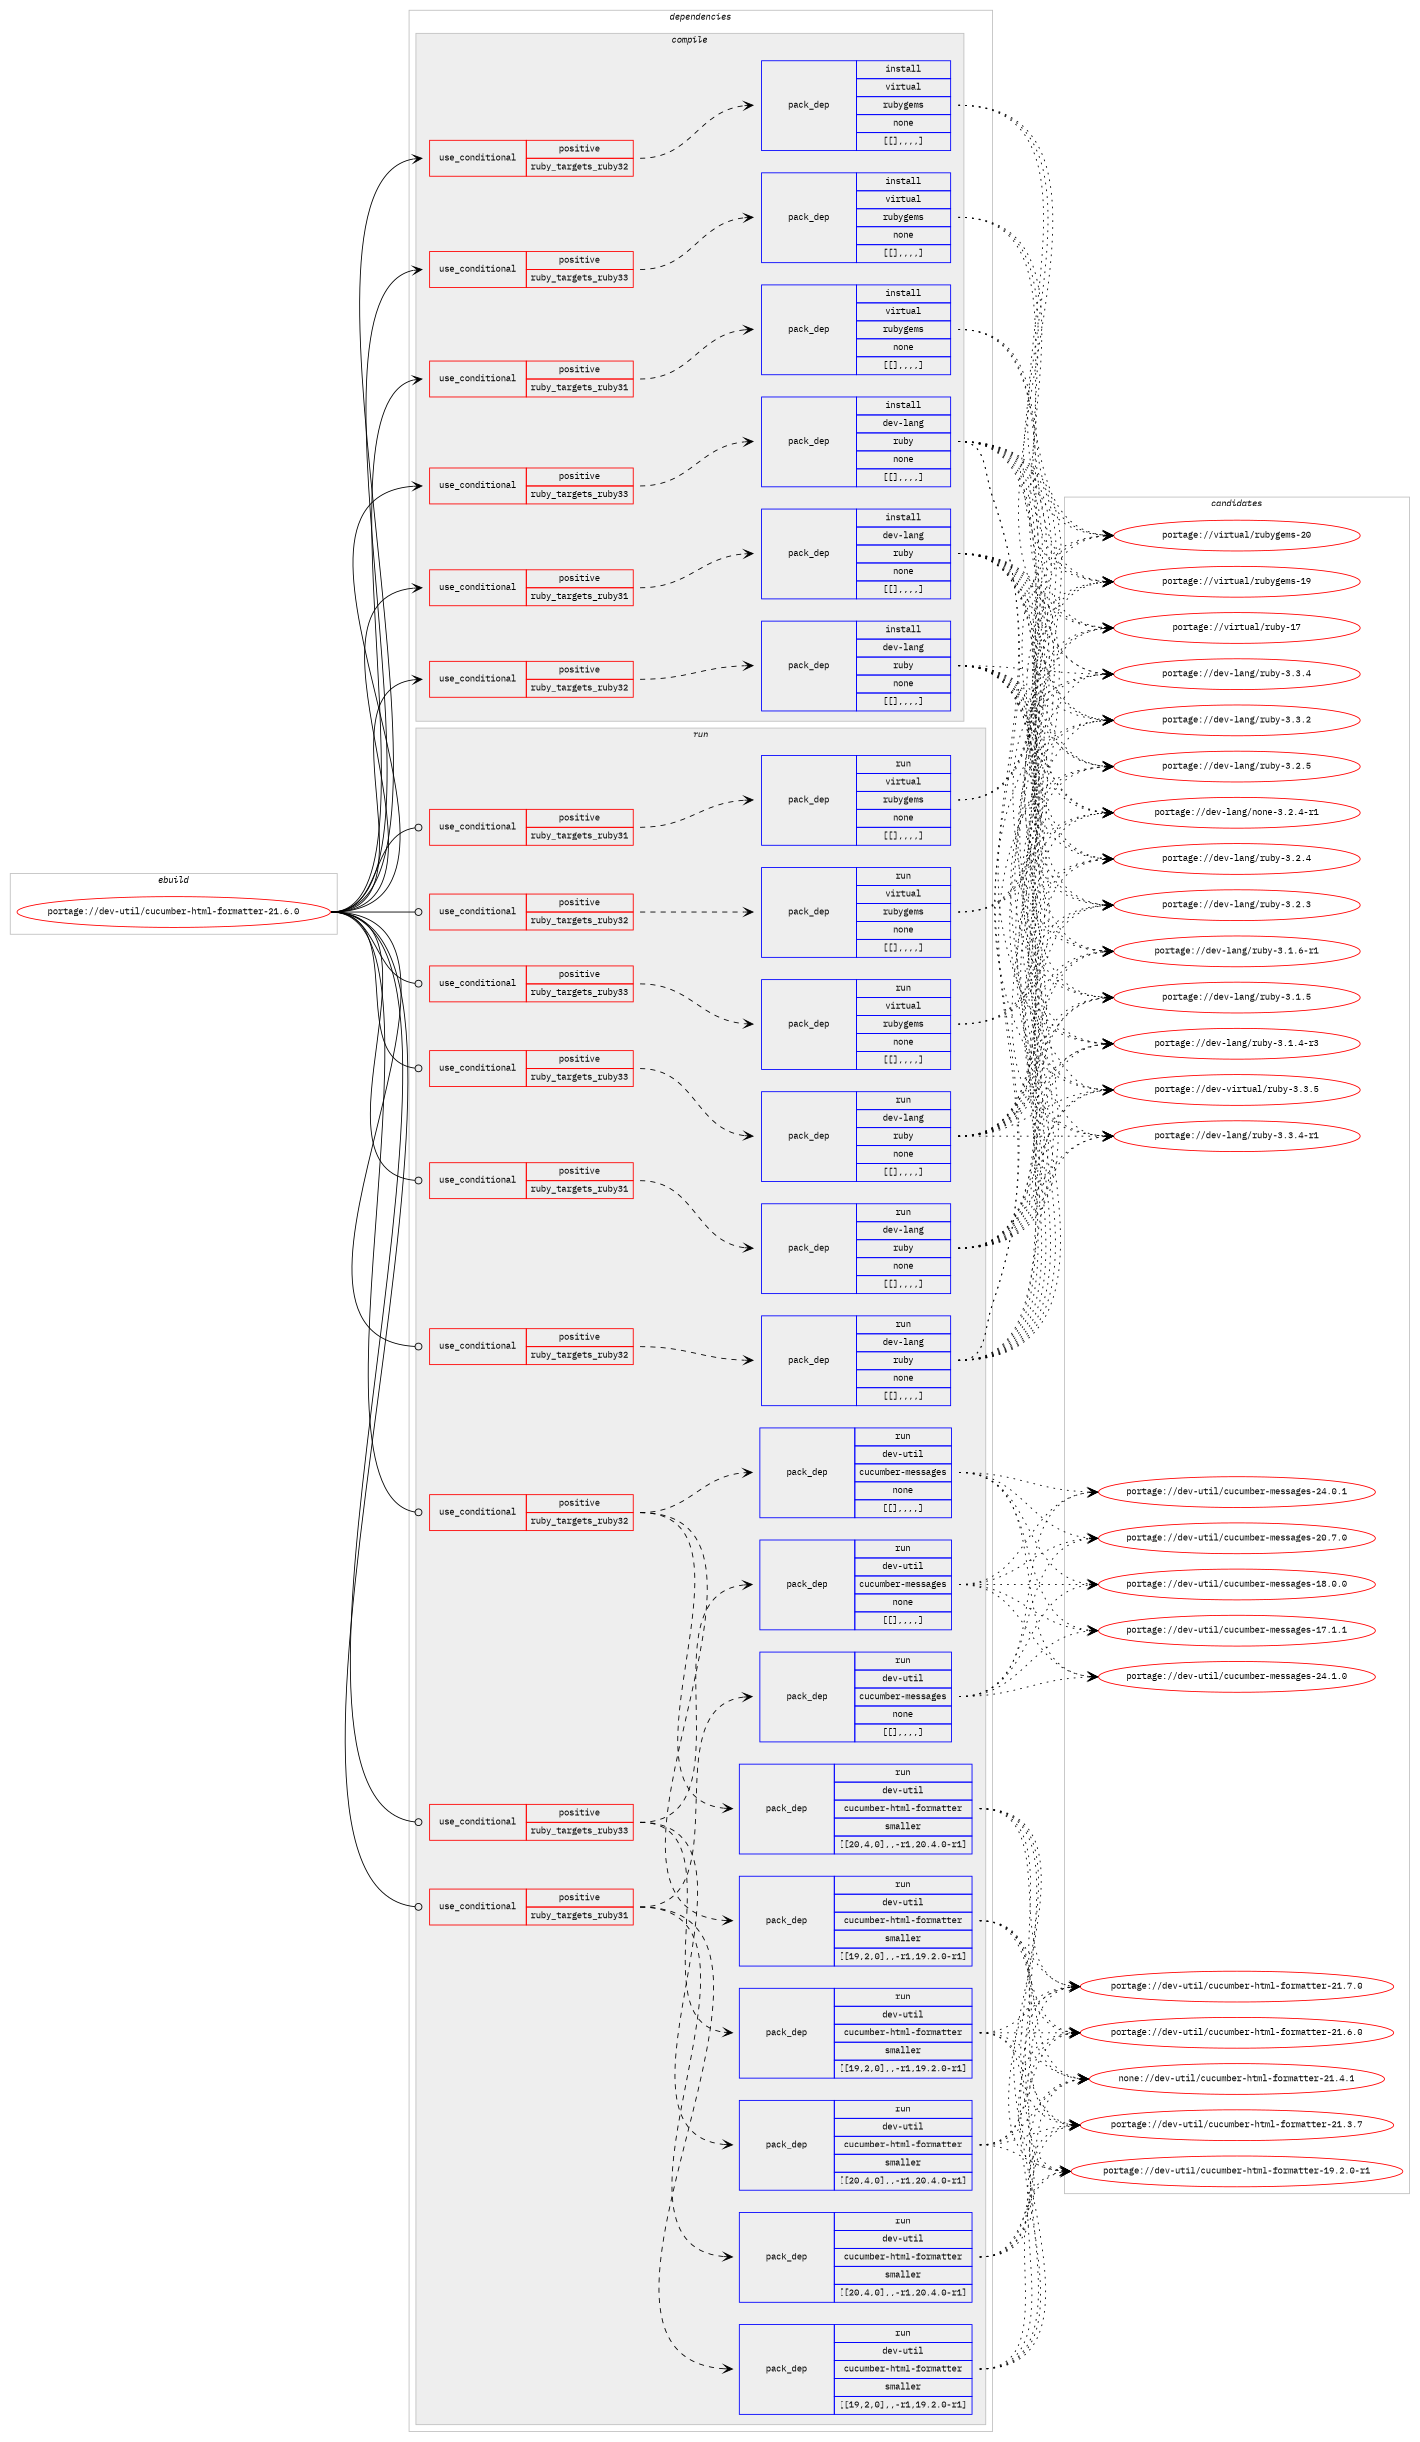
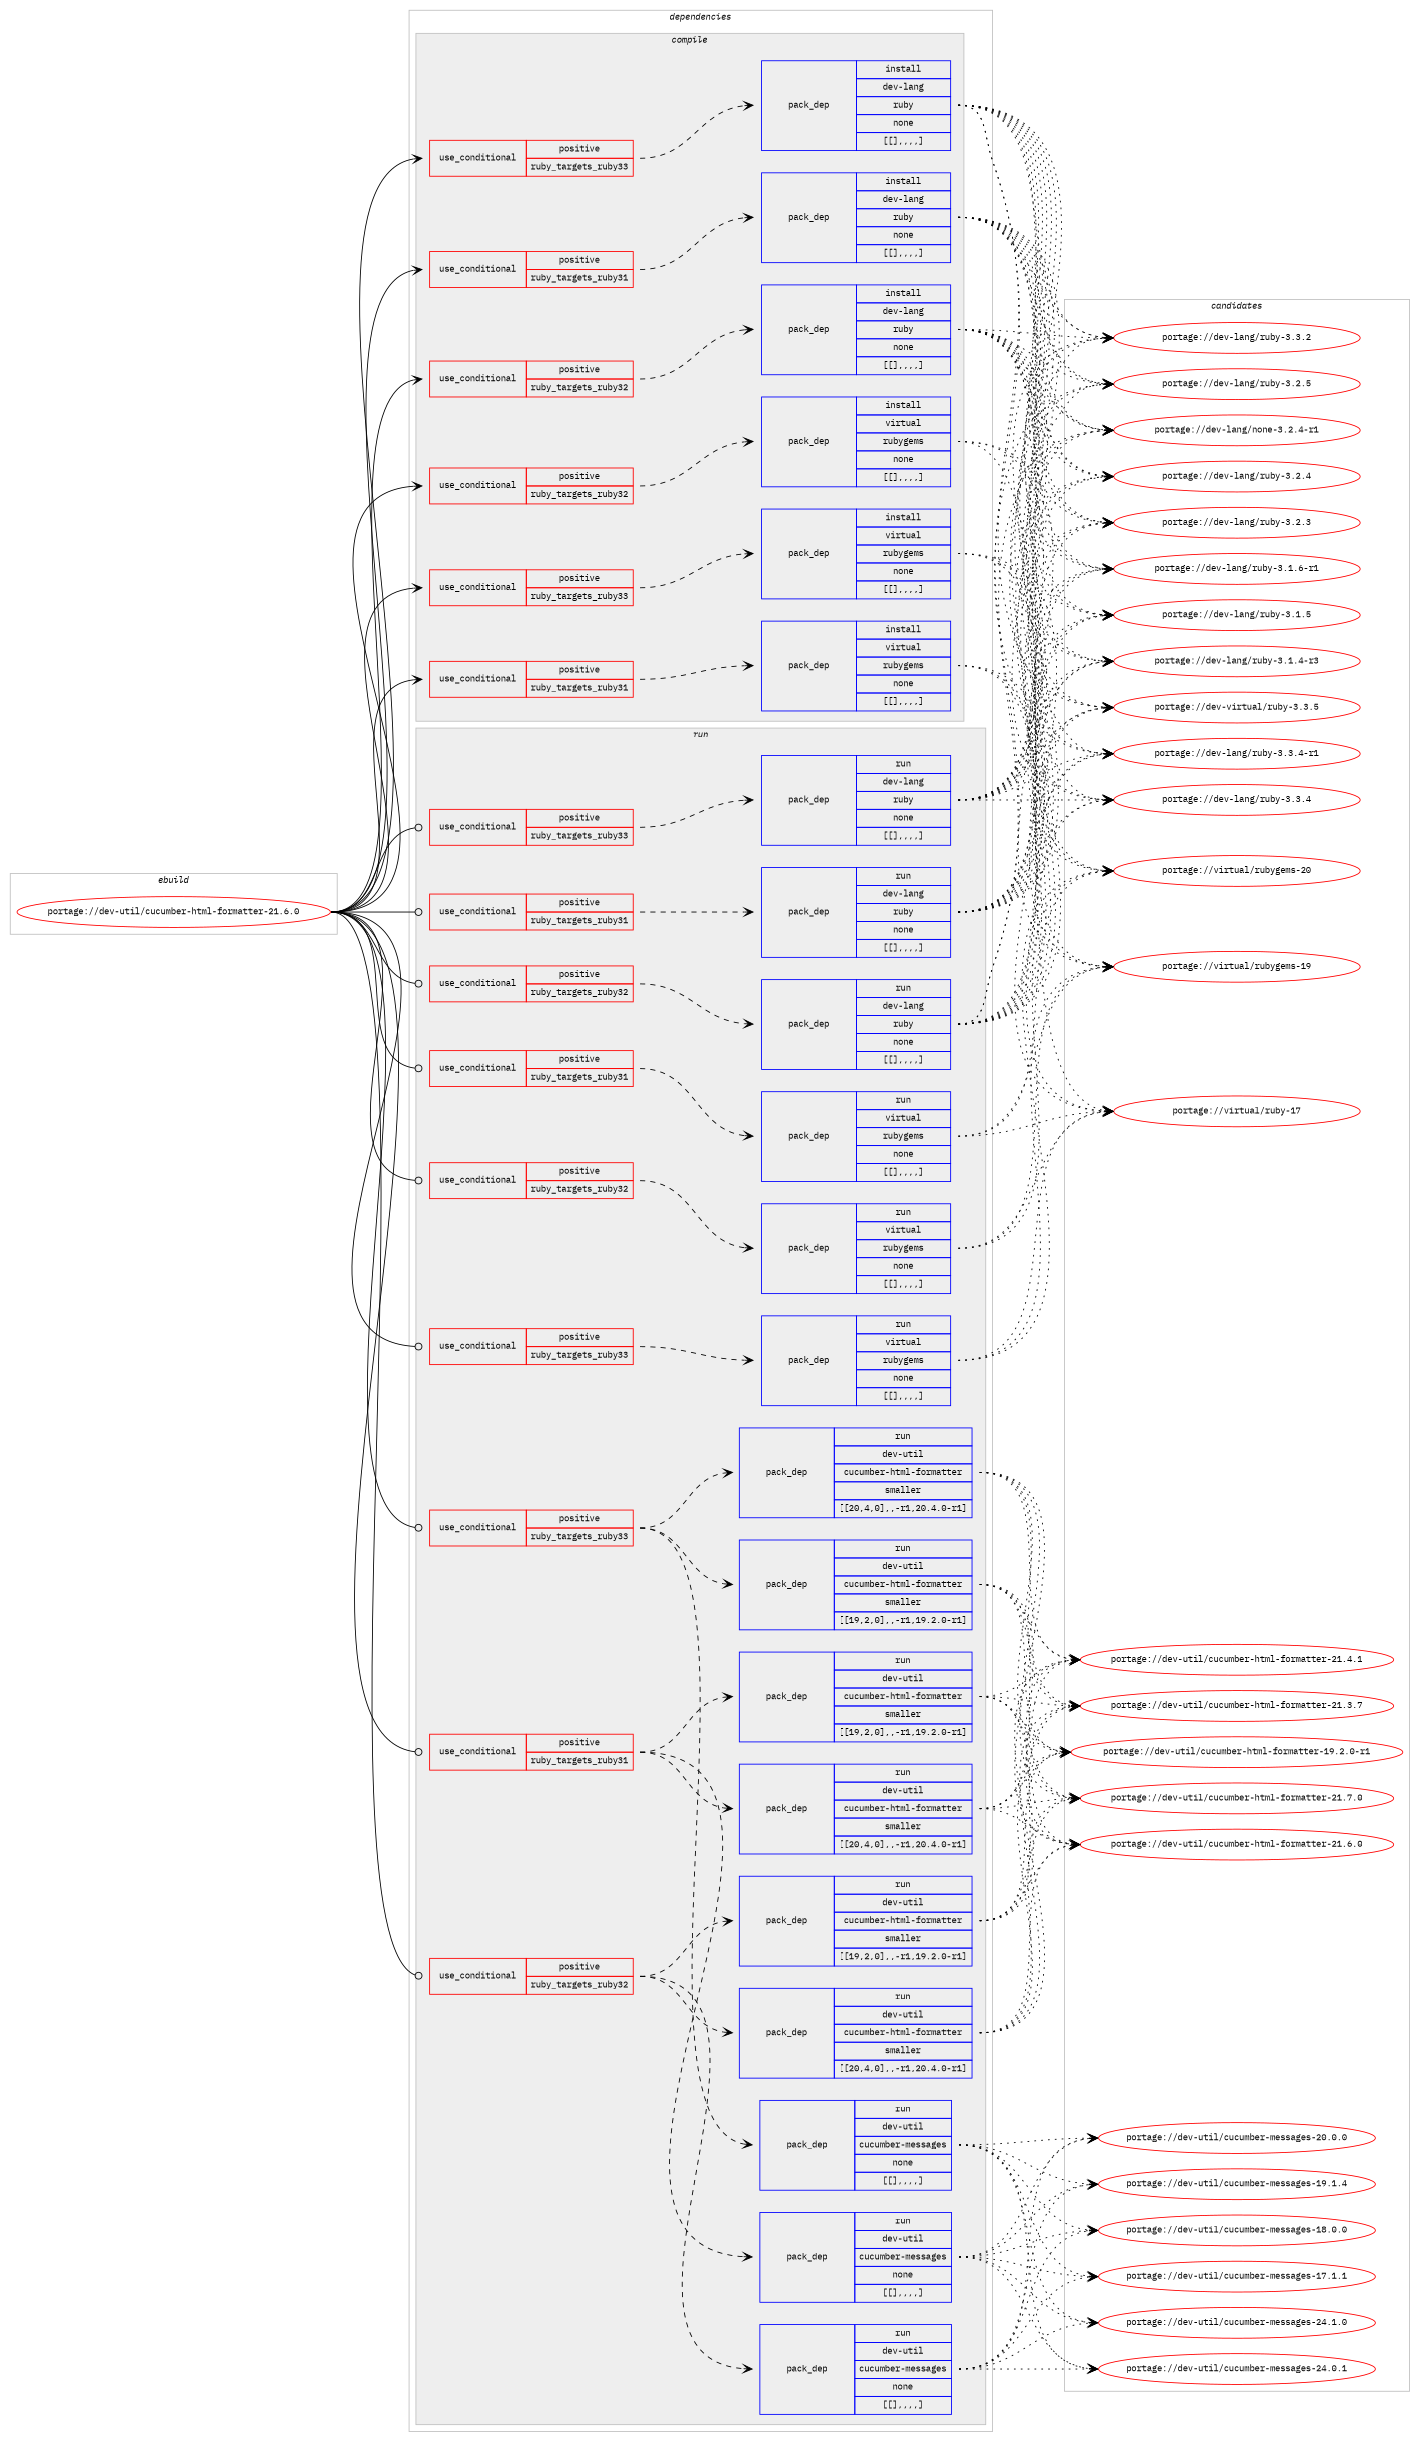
(1237, 1538) -> (1237, 2138)
(1237, 2079) -> (1237, 1660)
none -> (1237, 2184)
